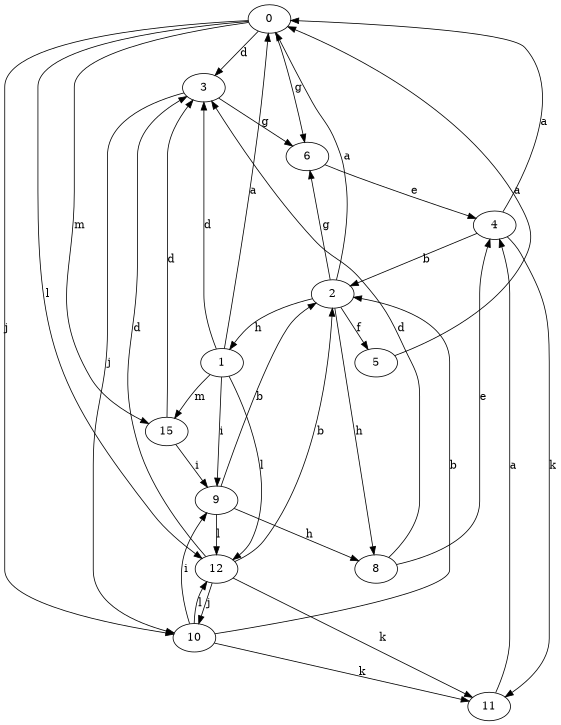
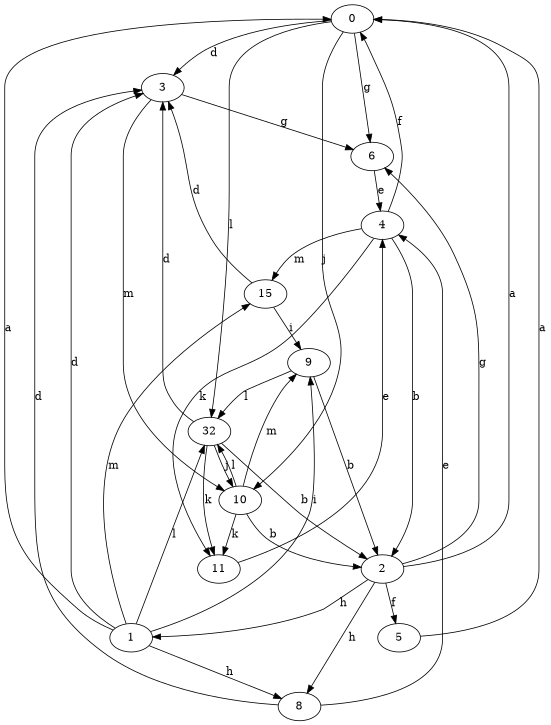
(544, 122) -> (400, 122)
(74, 172) -> (314, 243)
(109, 363) -> (129, 294)
(513, 466) -> (386, 397)
(293, 533) -> (212, 671)
(186, 569) -> (272, 431)
(217, 569) -> (209, 431)
